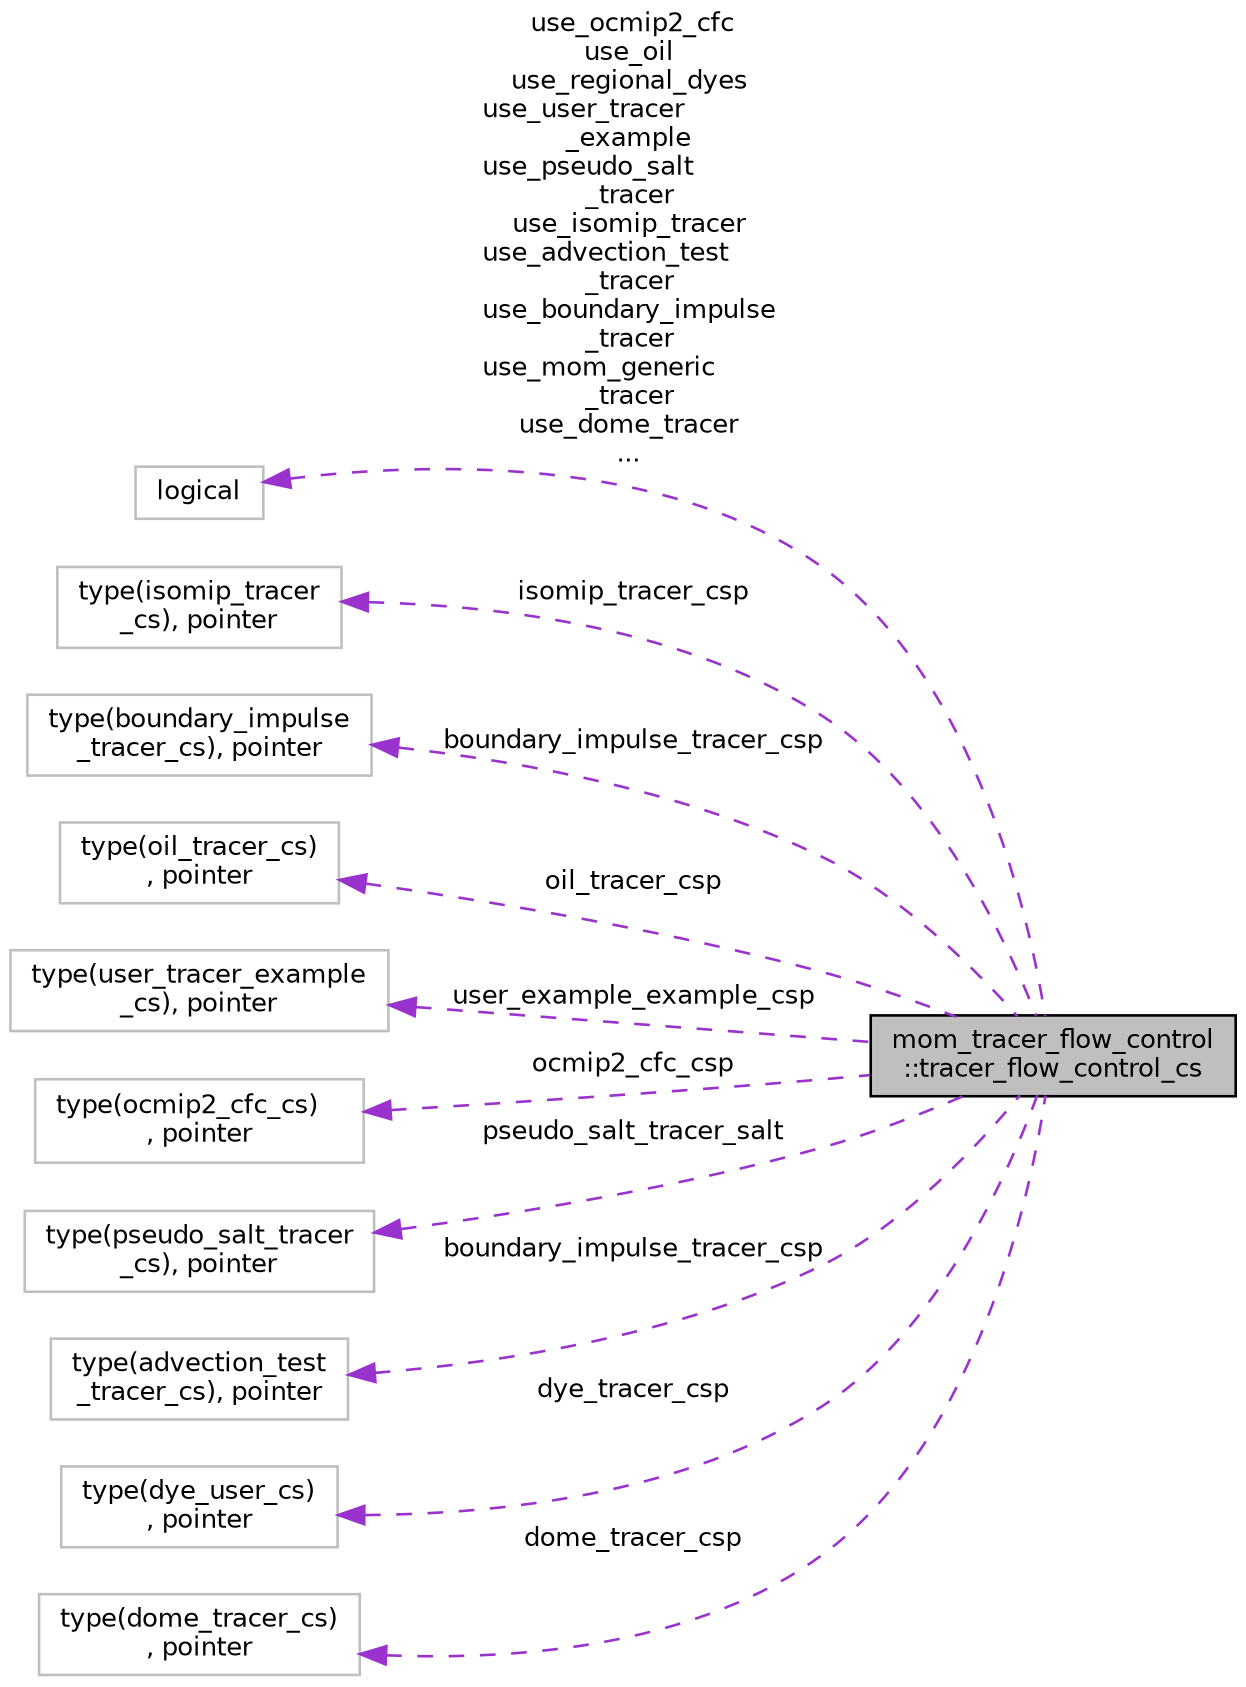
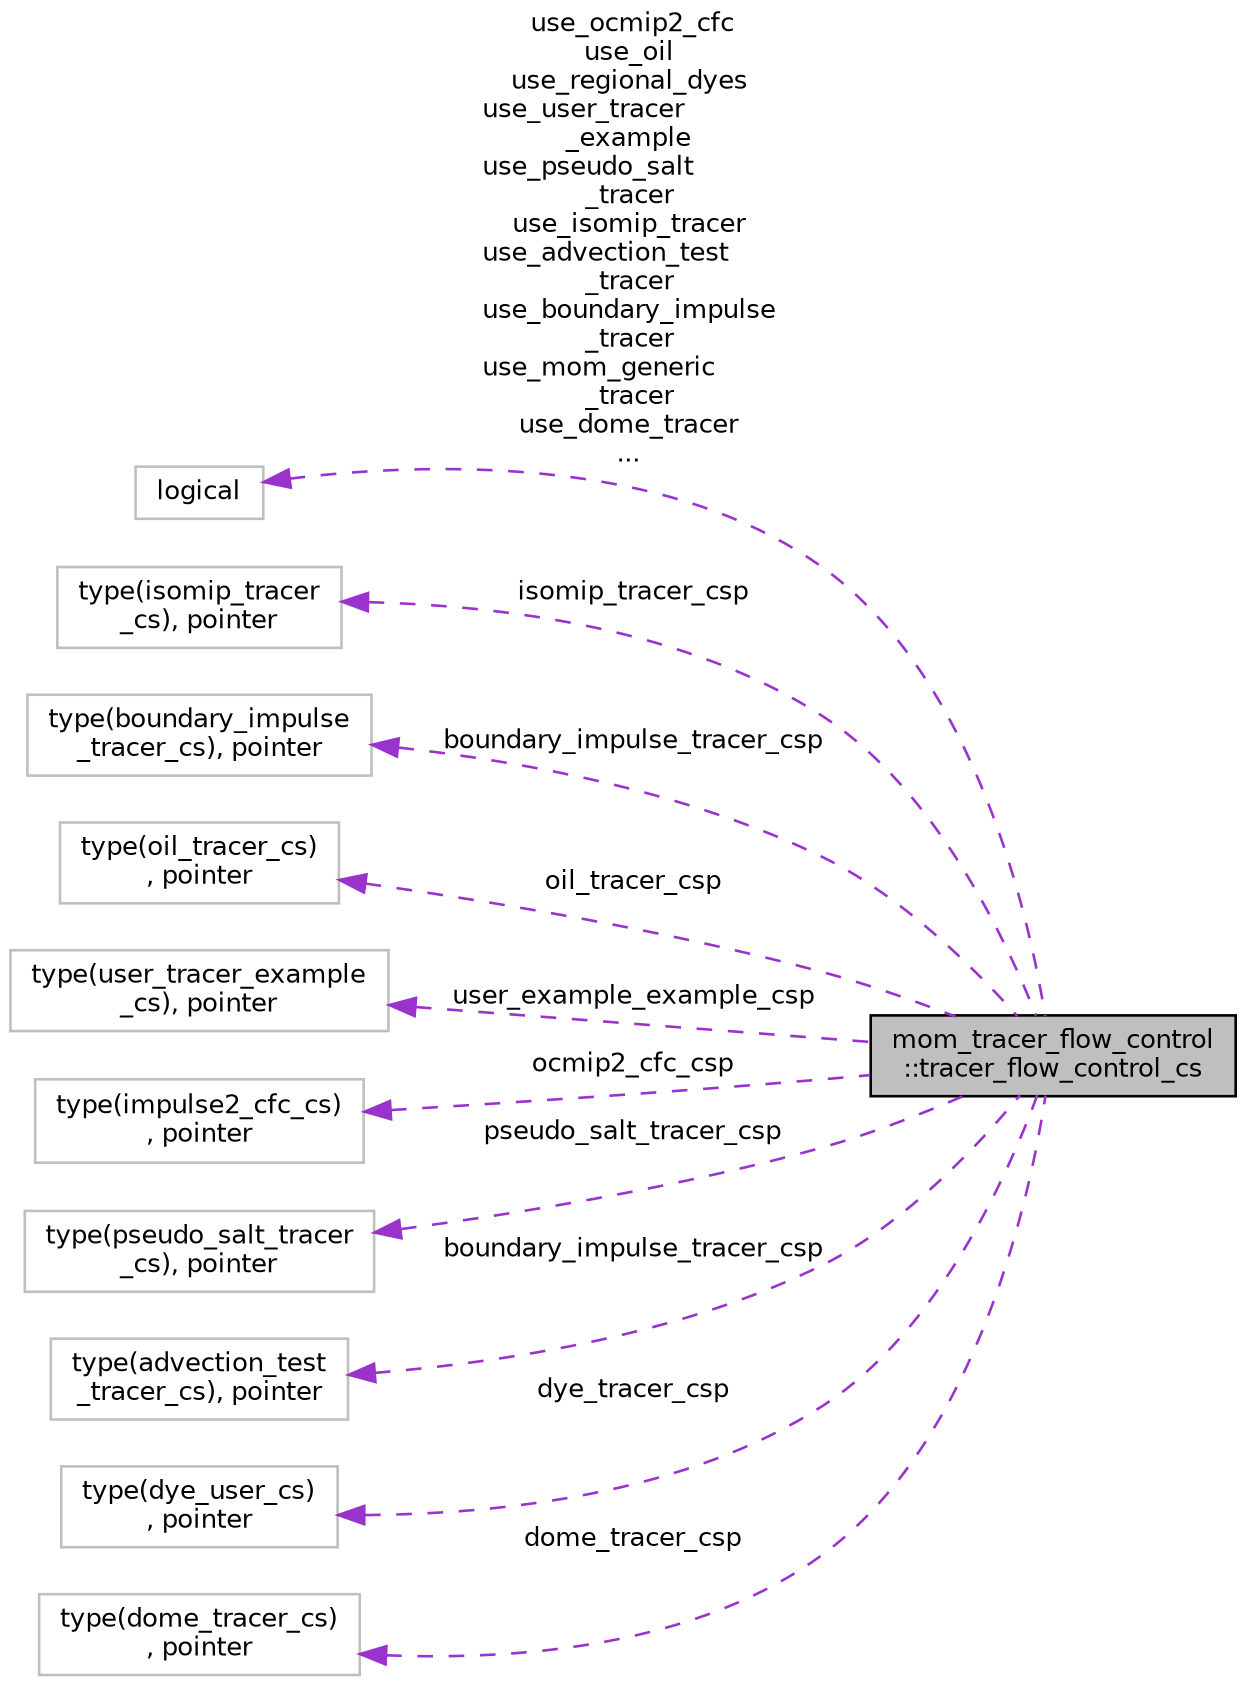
(199, 1121) -> (199, 1121)
(630, 1133) -> (630, 1133)
